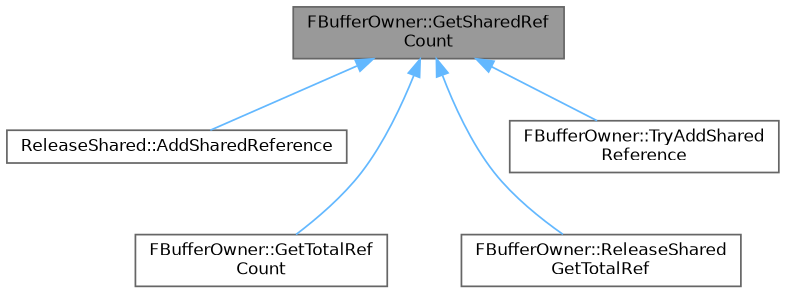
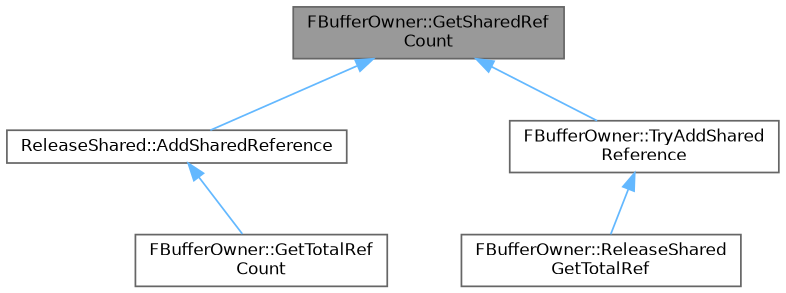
(367, 164) -> (221, 206)
(489, 165) -> (620, 212)
